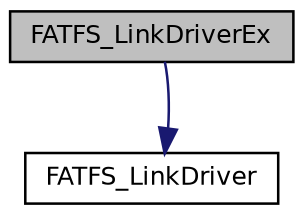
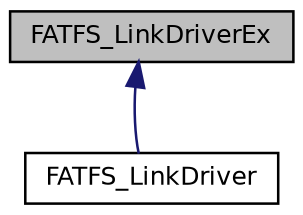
(169, 95) -> (135, 120)
